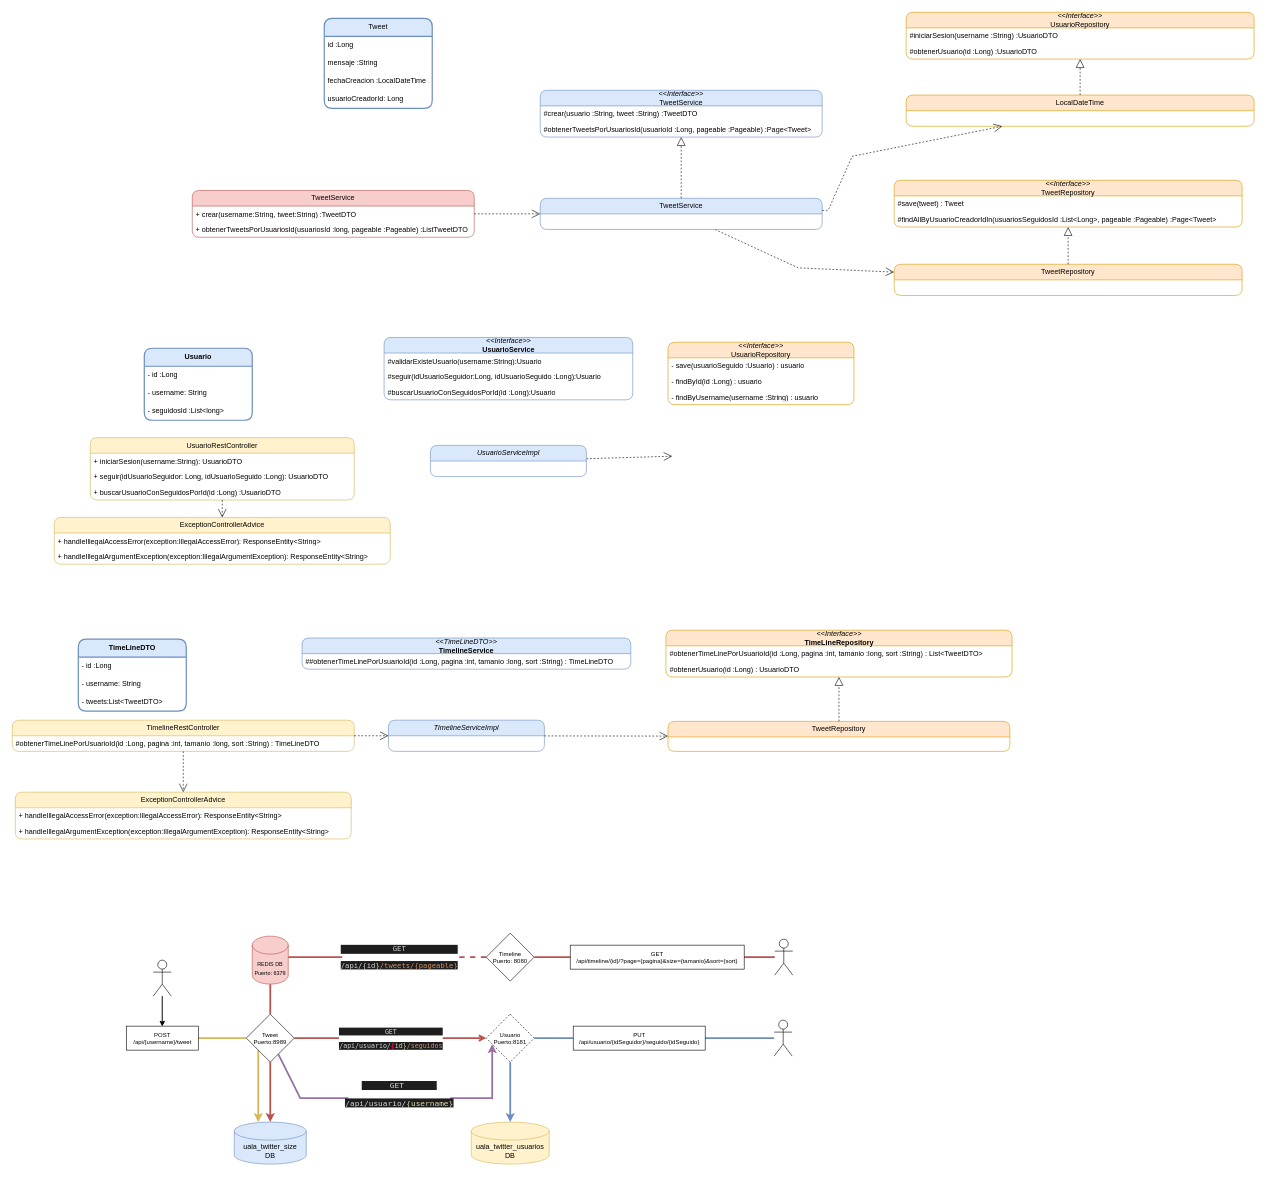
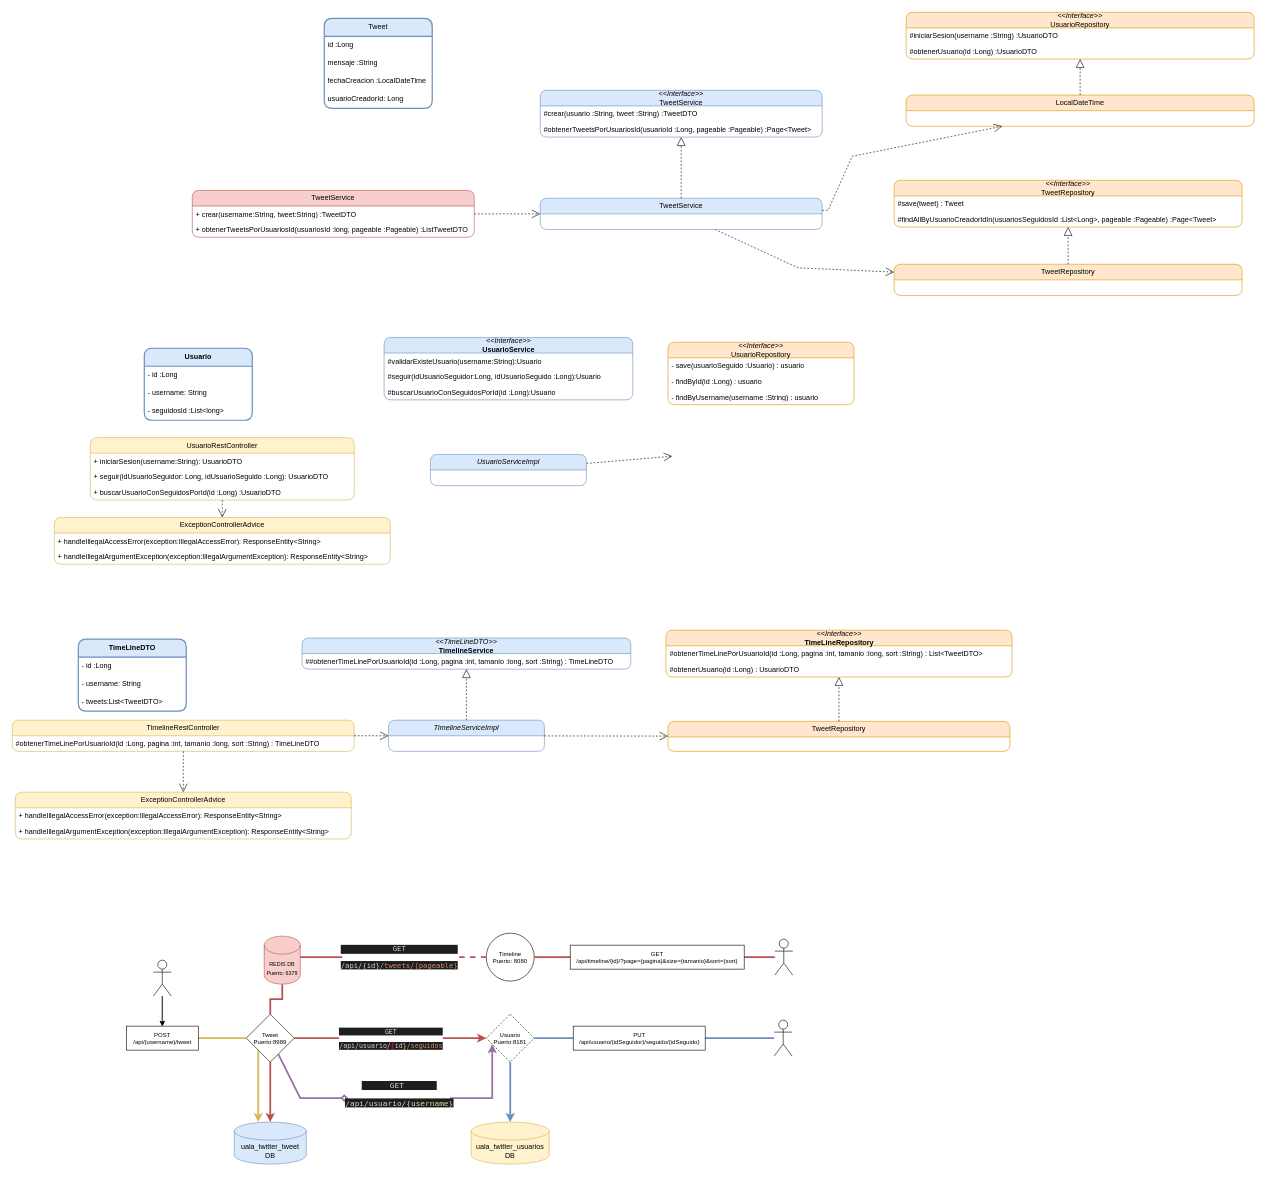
(509, 461) -> (509, 470)
none -> (467, 699)
(510, 957) -> (510, 957)
(270, 960) -> (282, 960)
(478, 1038) -> (478, 1038)
(344, 1098) -> (341, 1098)
(270, 1151) -> (270, 1151)
